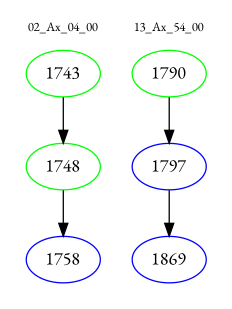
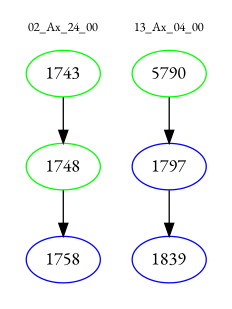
(63, 28) -> (63, 28)
(169, 28) -> (169, 28)
(169, 74) -> (169, 74)
(169, 260) -> (169, 260)
